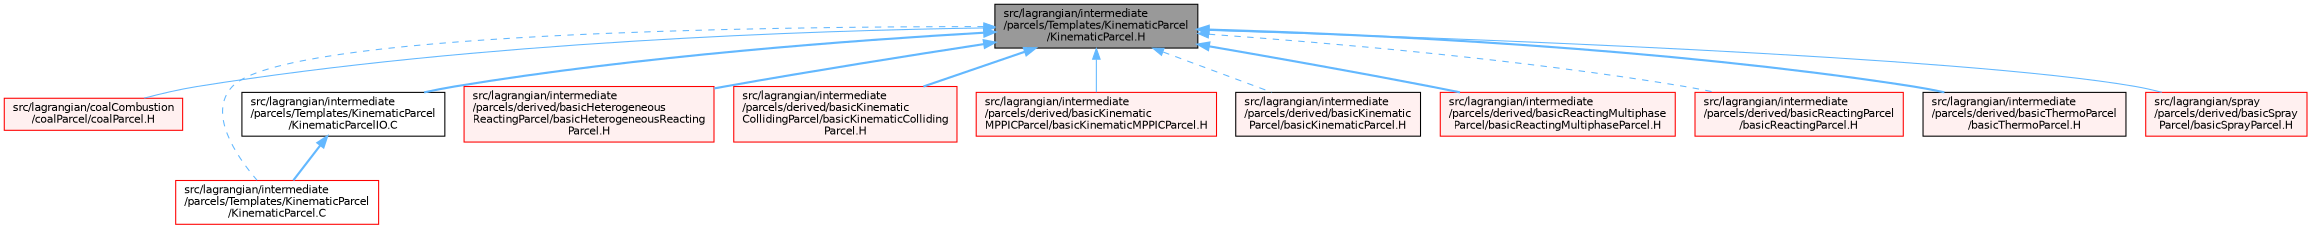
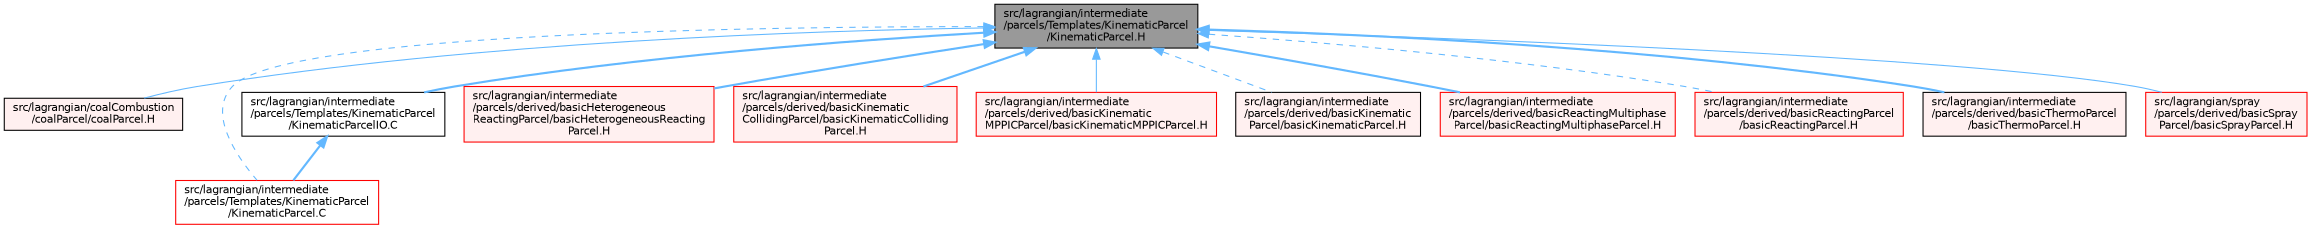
(93, 114) -> (93, 114)
